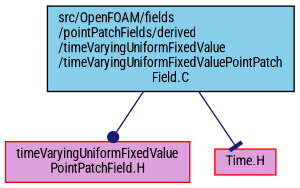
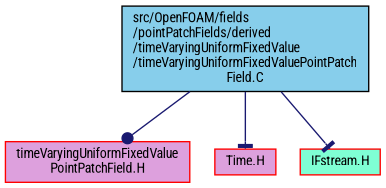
none -> (340, 162)
